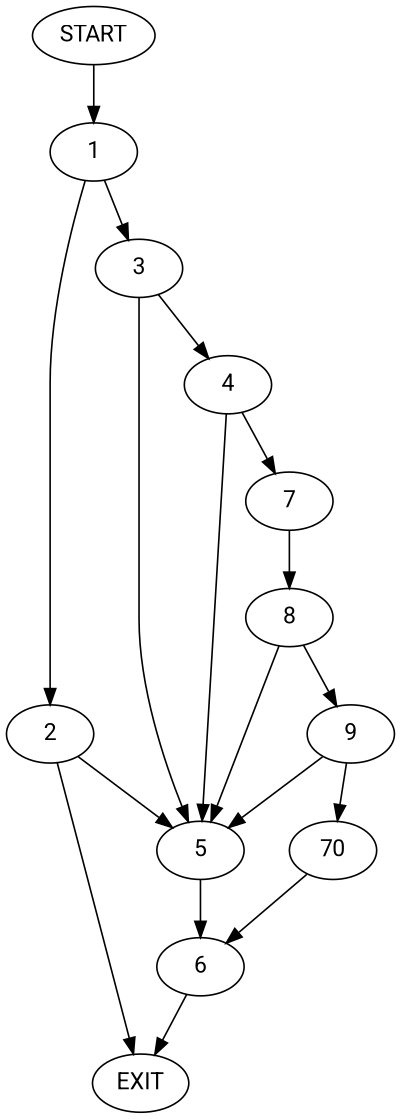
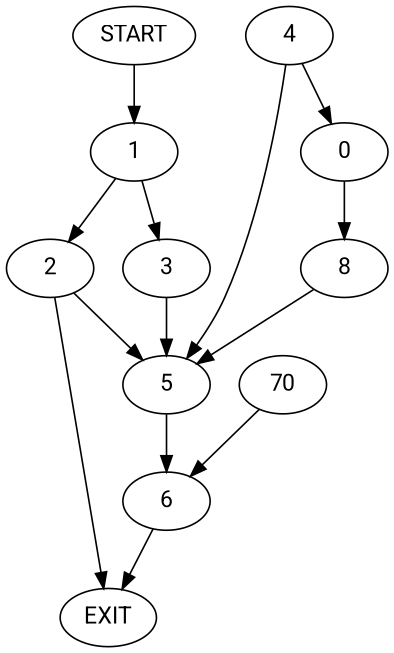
(178, 320) -> none
(289, 501) -> (344, 152)
(351, 734) -> none
